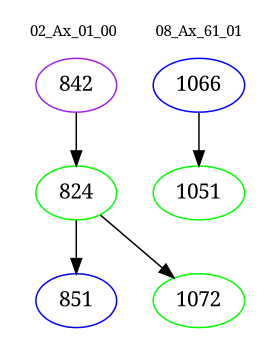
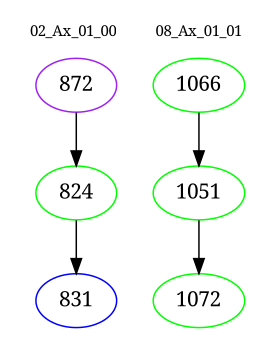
(199, 32) -> (199, 32)
(76, 85) -> (76, 85)
(199, 85) -> (199, 85)
(119, 231) -> (199, 239)
(76, 301) -> (76, 301)
